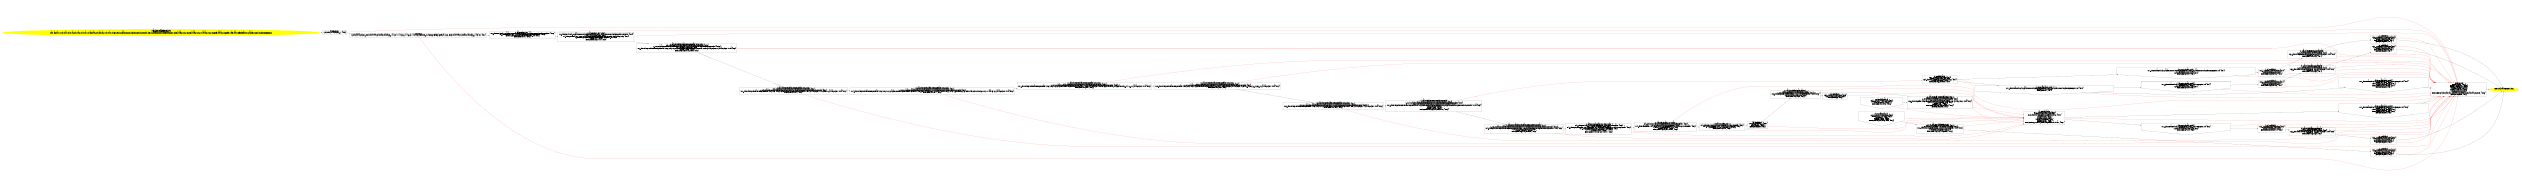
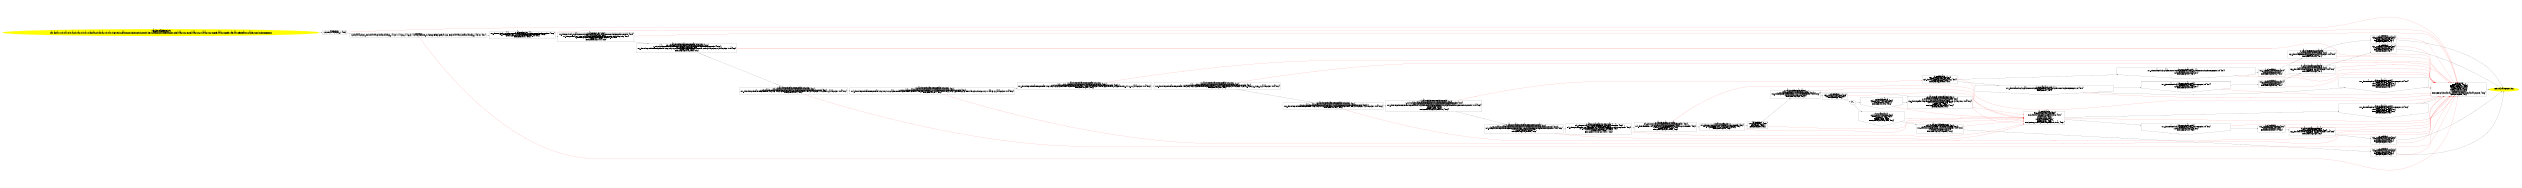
none -> (1853, 103)
